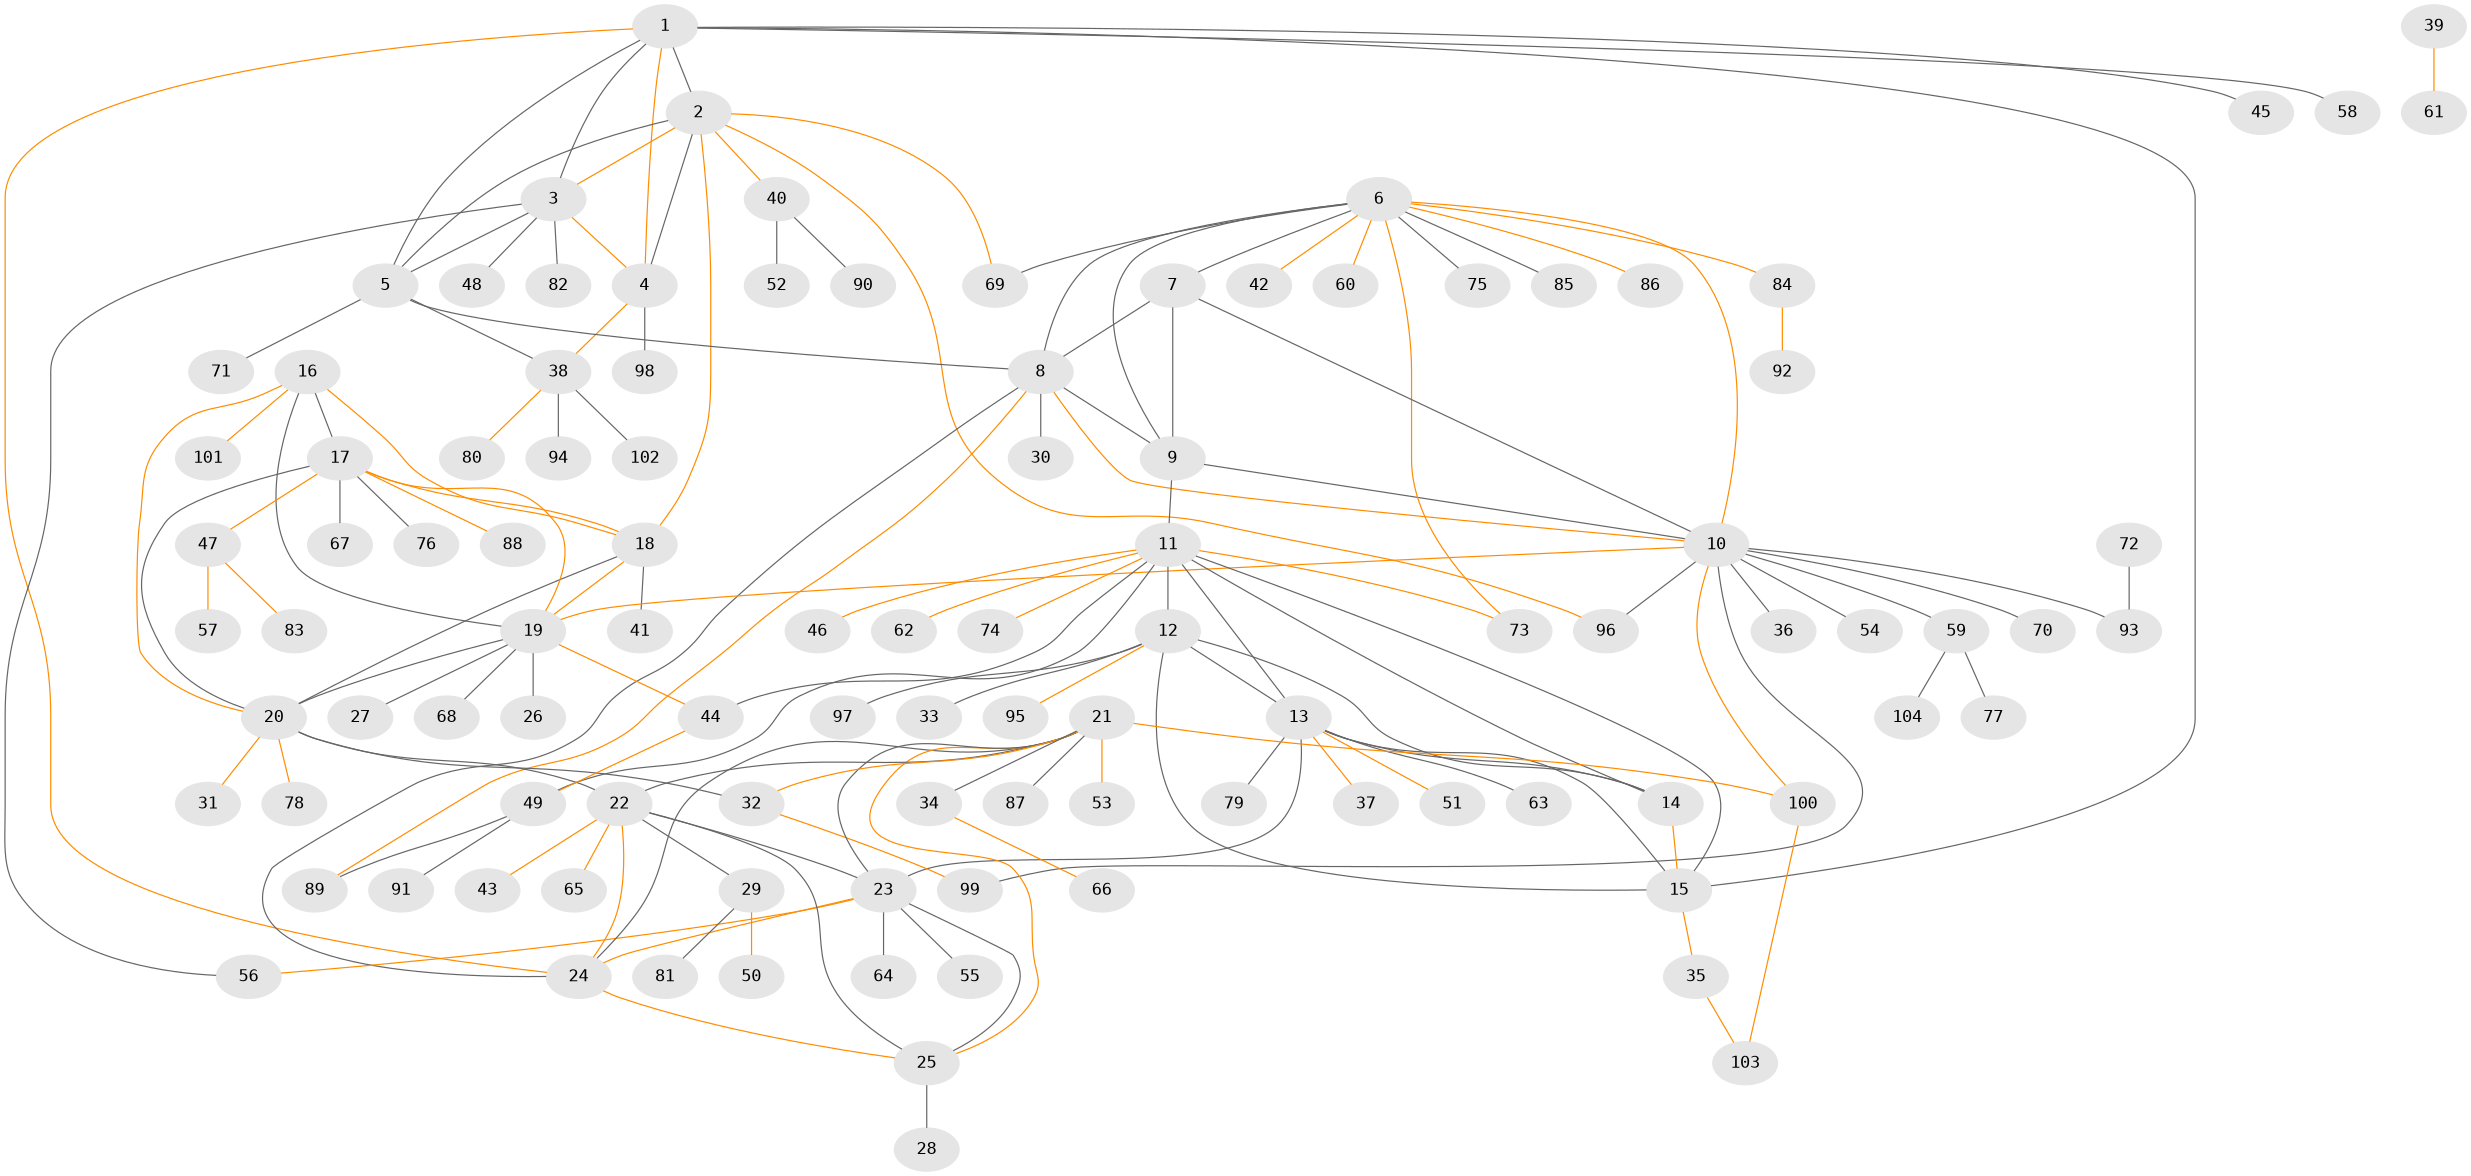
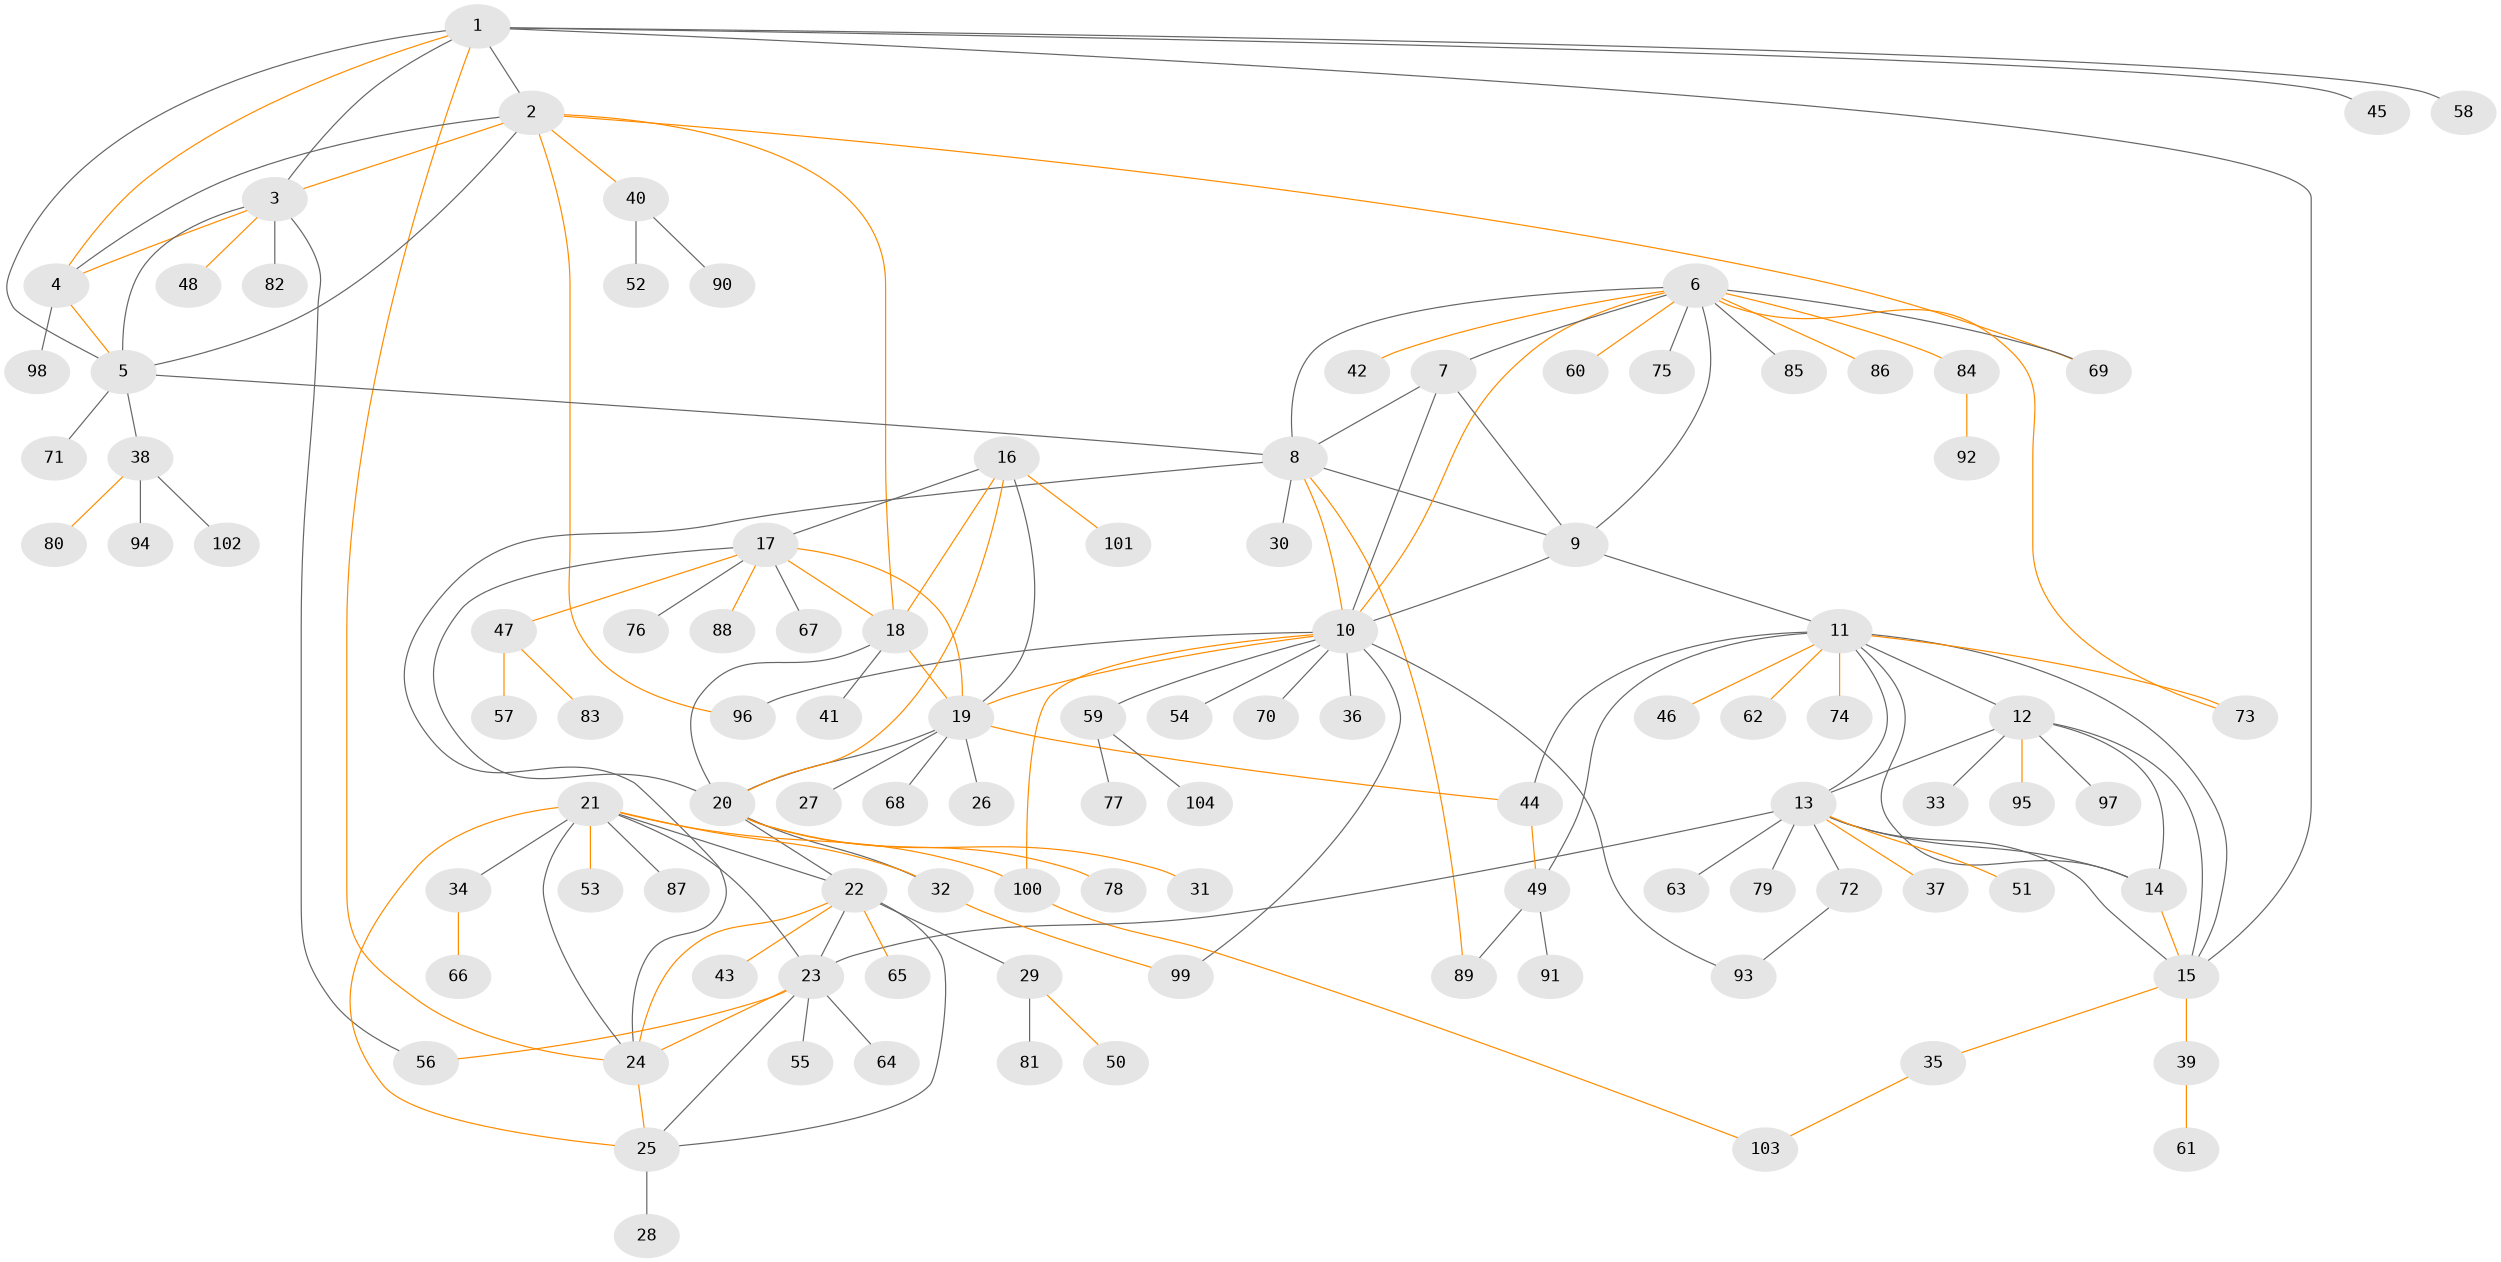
(513, 242) -> (232, 242)
(603, 327) -> (90, 329)
none -> (1826, 847)
none -> (2186, 1020)
